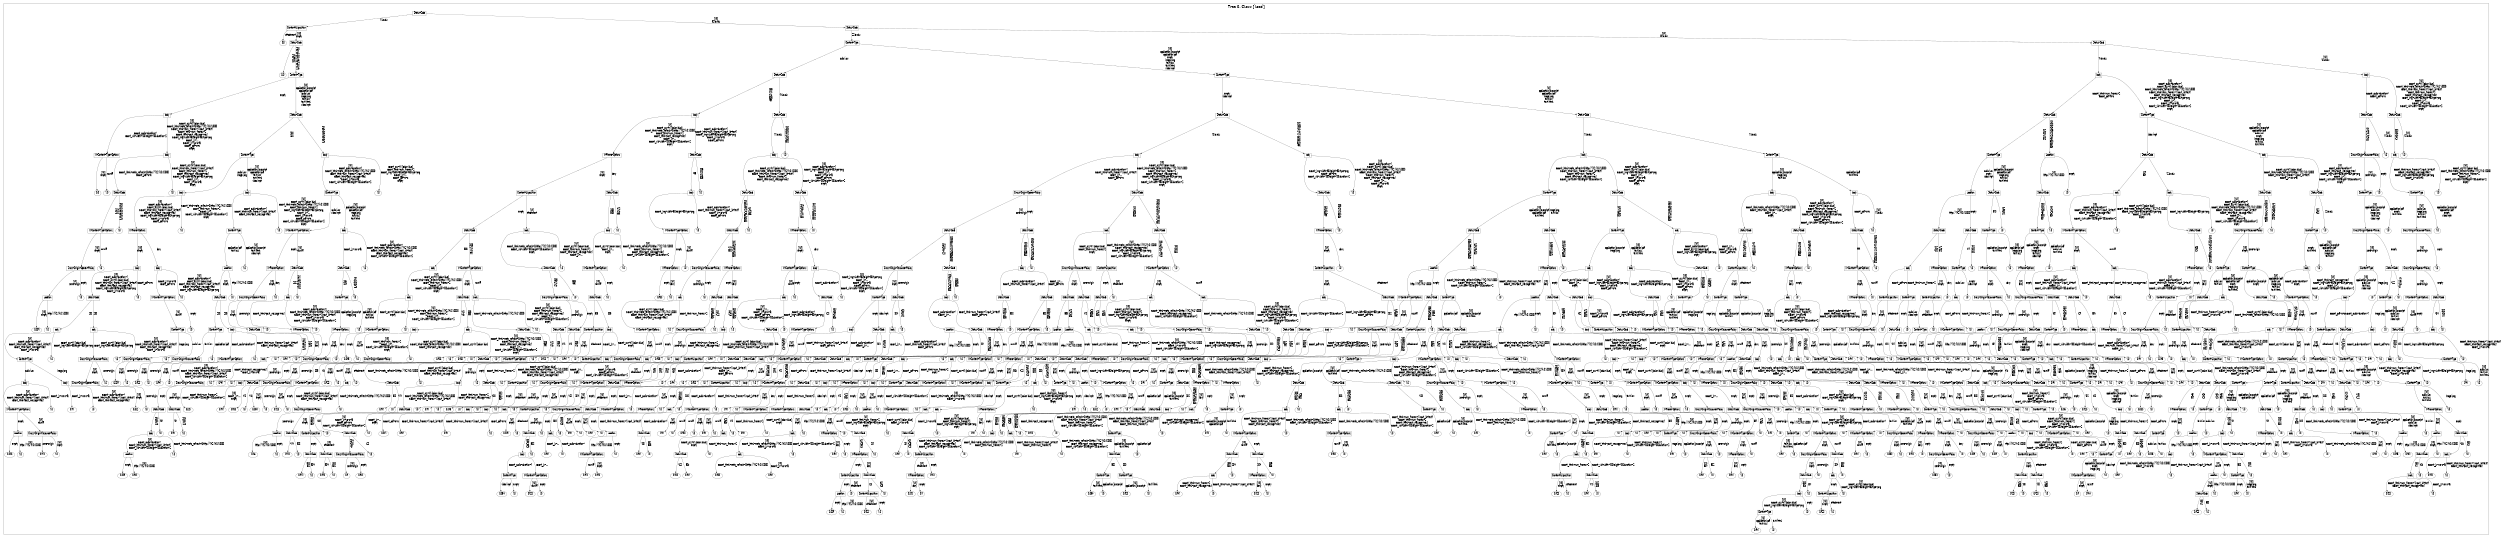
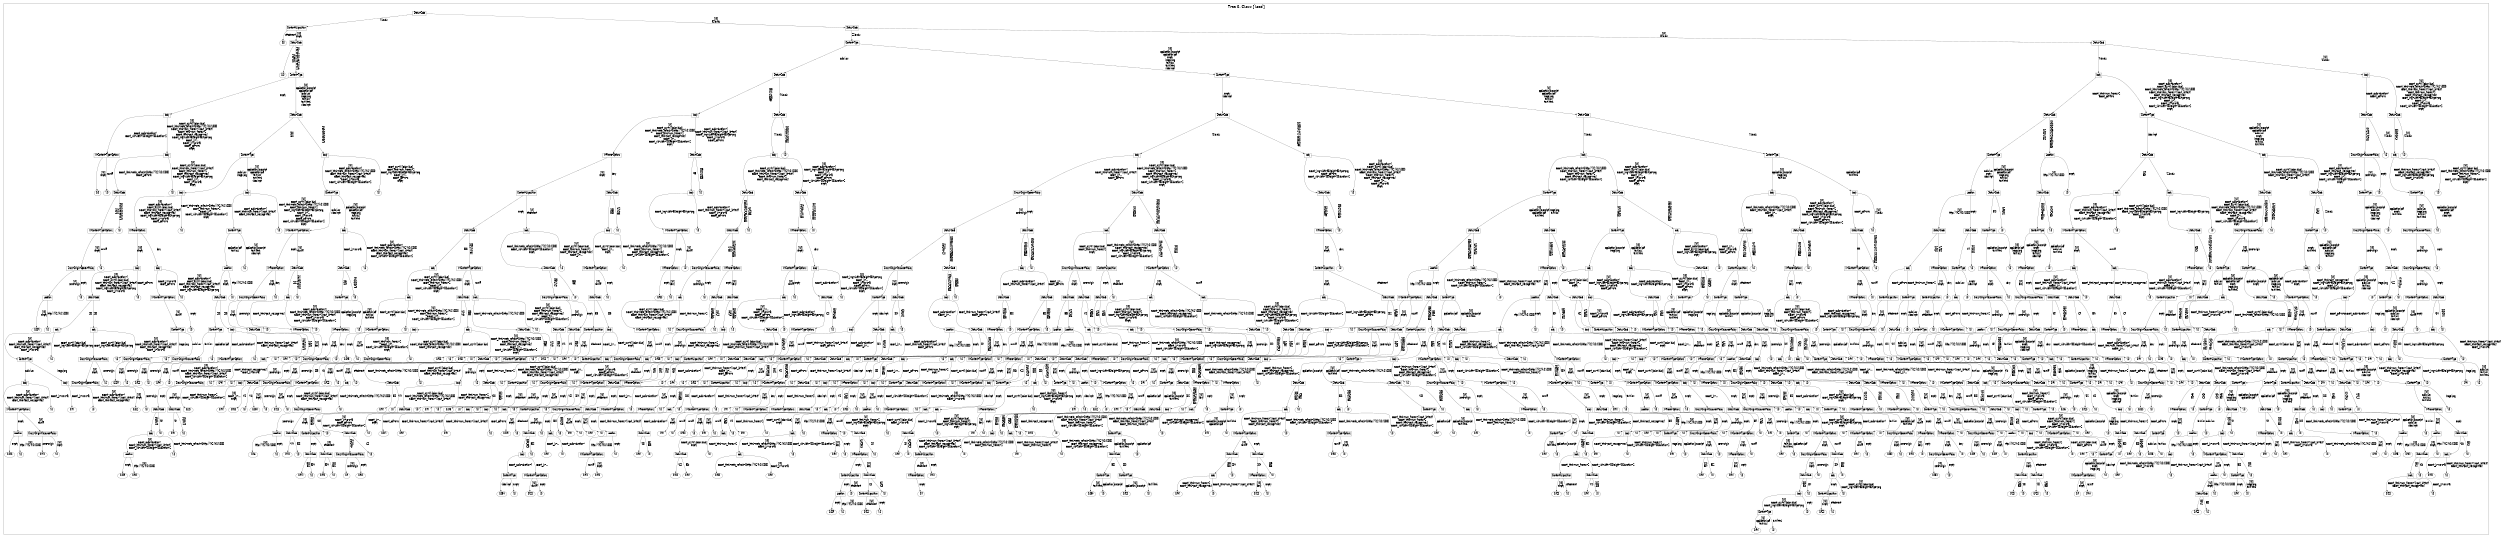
(910, 494) -> none
